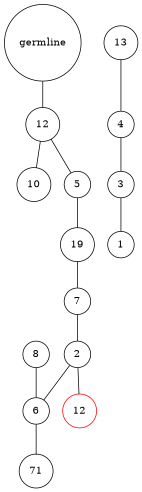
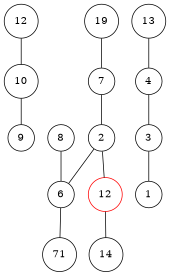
(43, 43) -> none
none -> (21, 138)
(77, 185) -> none
none -> (106, 255)
